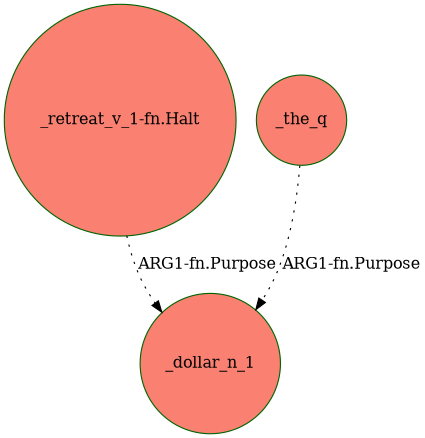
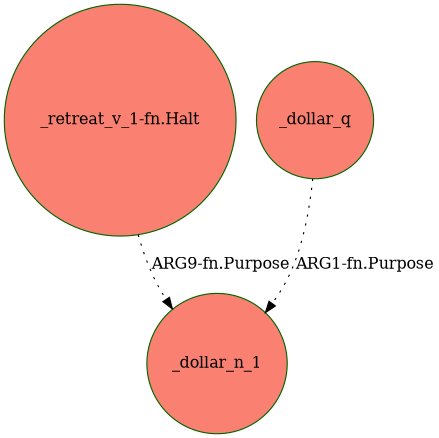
(302, 120) -> (315, 120)
(207, 265) -> (221, 265)
